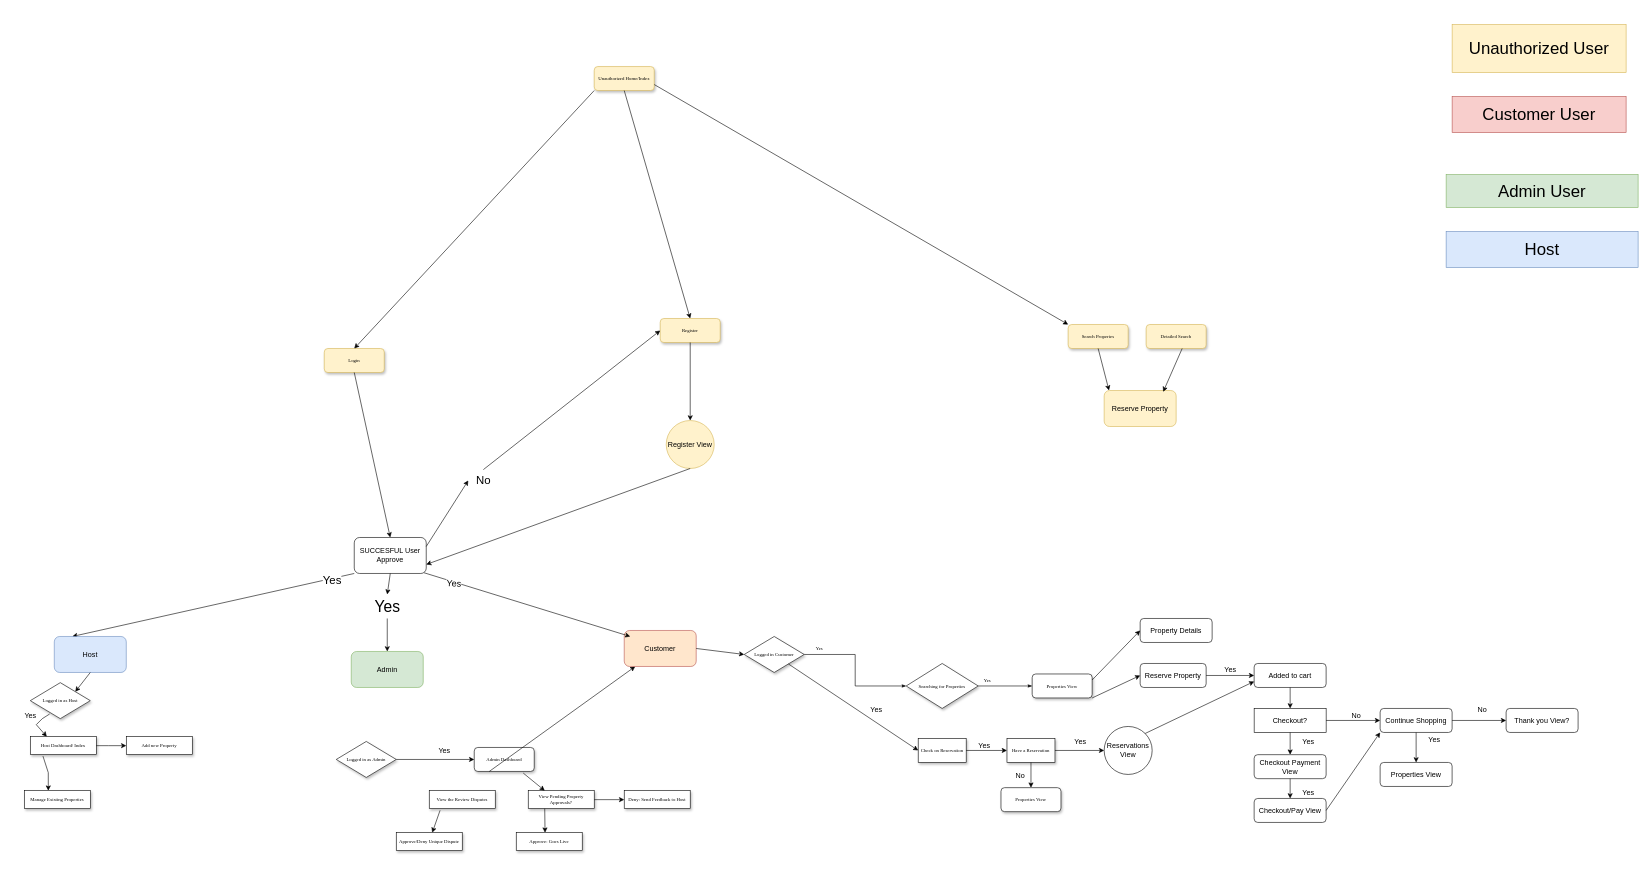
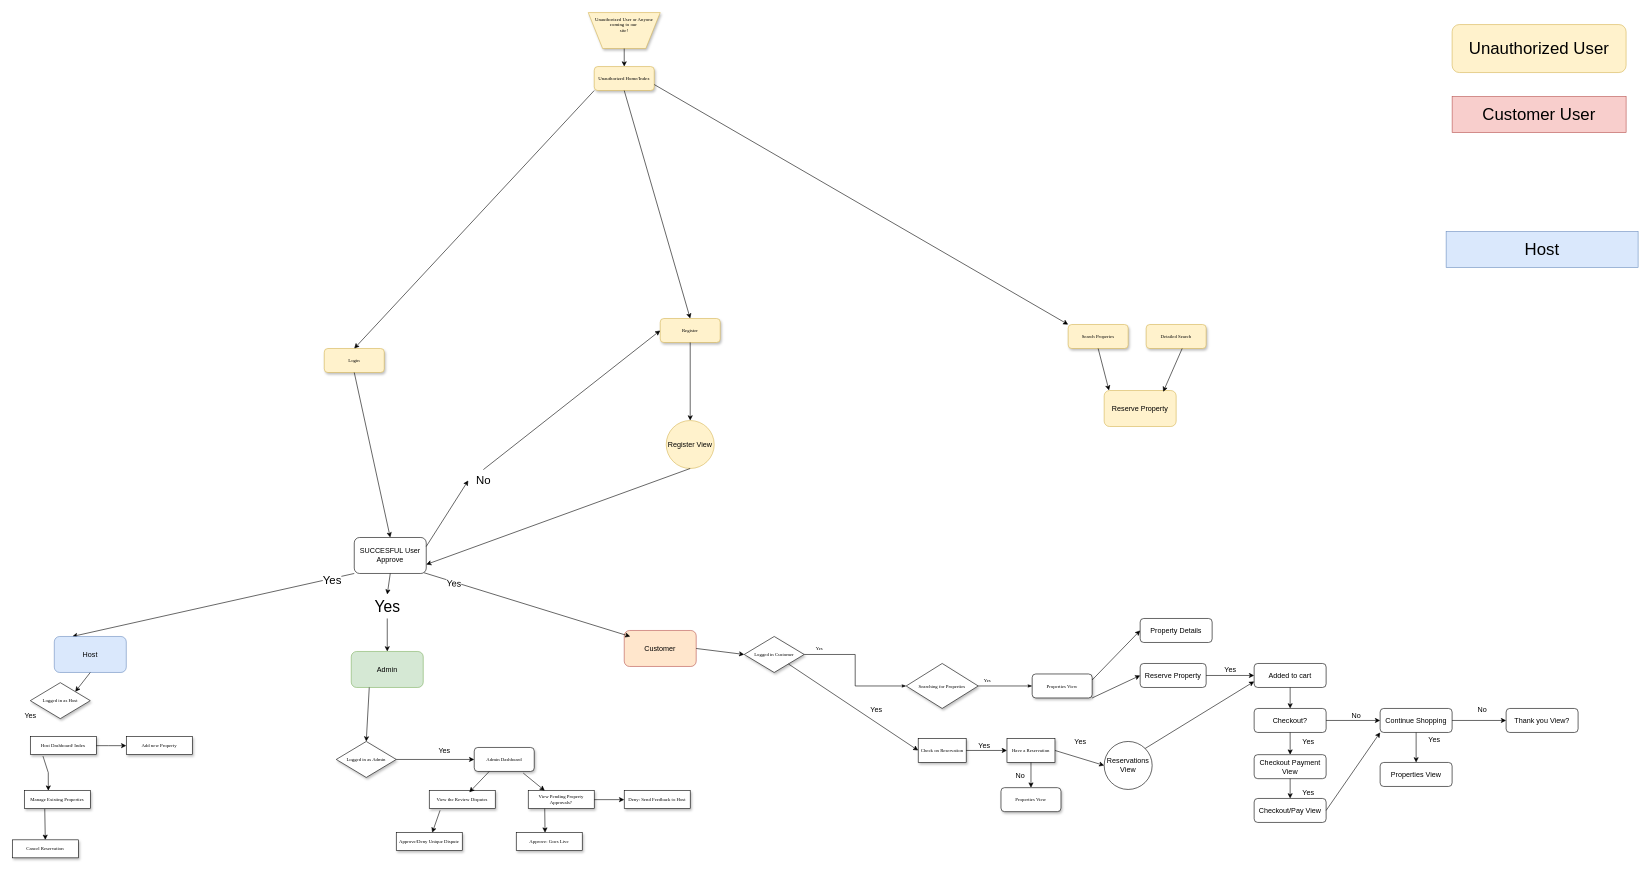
none -> (624, 30)
(1539, 48) -> (1539, 48)
none -> (624, 50)
(1542, 191) -> none
none -> (369, 700)
(560, 720) -> (481, 780)
(1290, 720) -> (1290, 720)
(38, 723) -> none
(1128, 750) -> (1128, 765)
none -> (45, 834)
none -> (45, 849)
